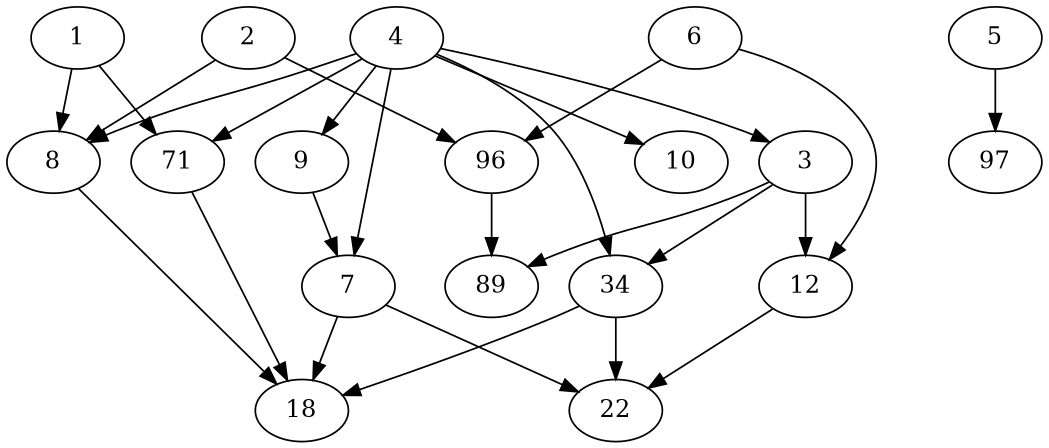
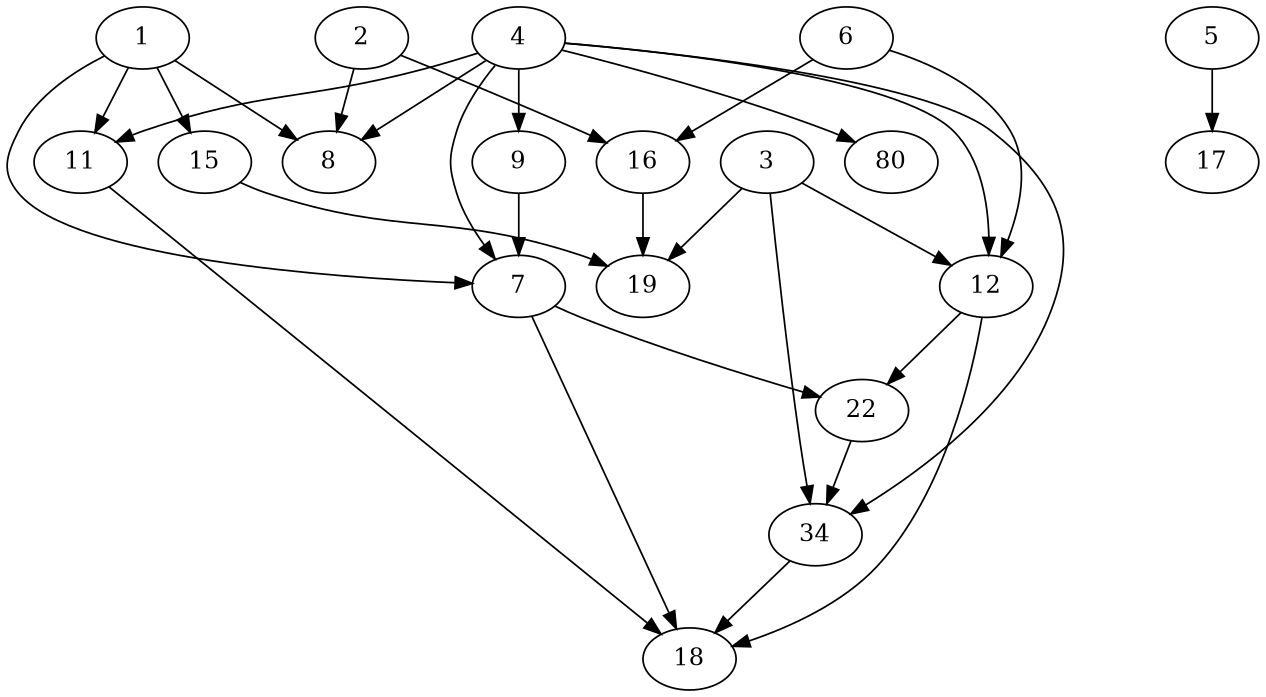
(591, 84) -> (930, 116)
(178, 162) -> (81, 162)
none -> (205, 162)
(492, 162) -> (643, 162)
(681, 162) -> (891, 162)
(995, 162) -> (1212, 162)
none -> (140, 247)
(171, 280) -> (913, 516)
(492, 286) -> (643, 286)
(616, 340) -> (842, 464)
